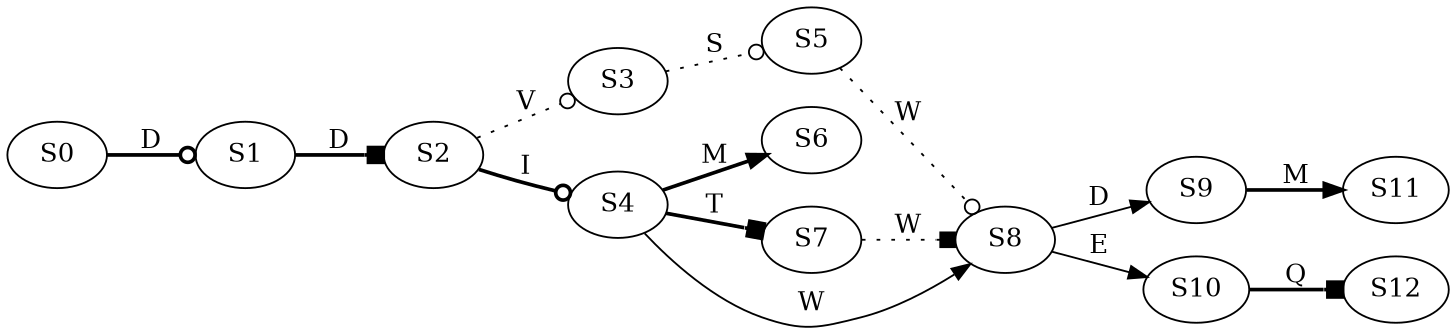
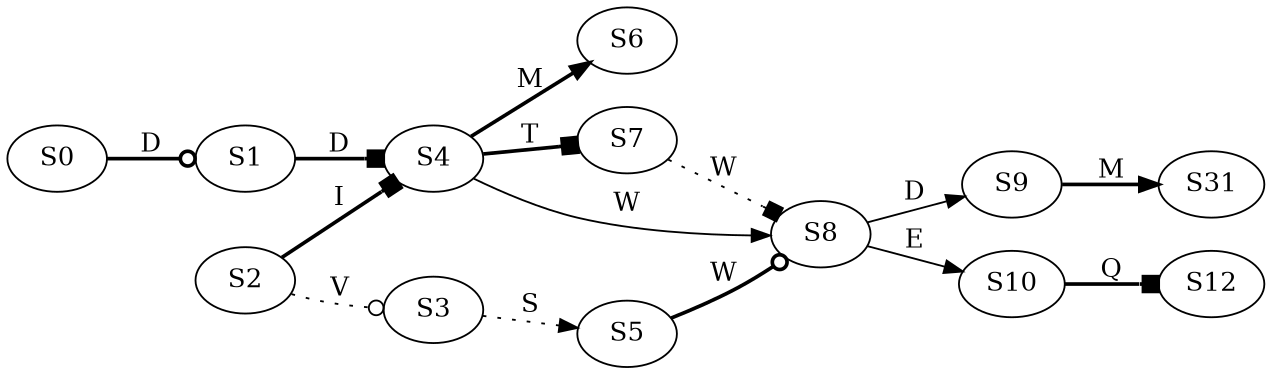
(707, 62) -> (521, 321)
(903, 134) -> (723, 295)
(330, 155) -> (330, 159)
(517, 181) -> (332, 225)
(1396, 190) -> (1211, 184)
